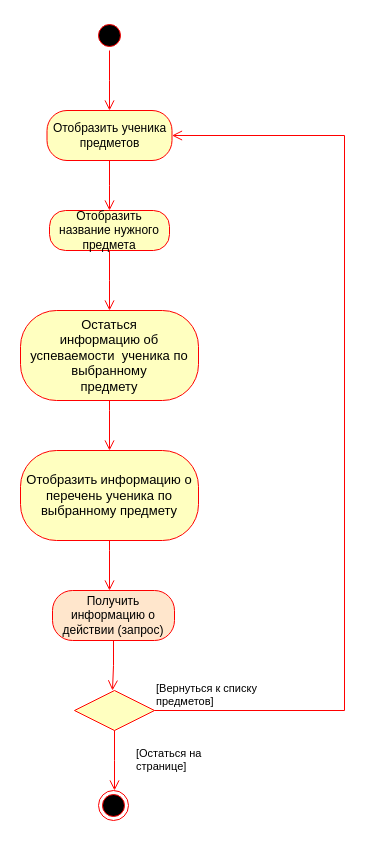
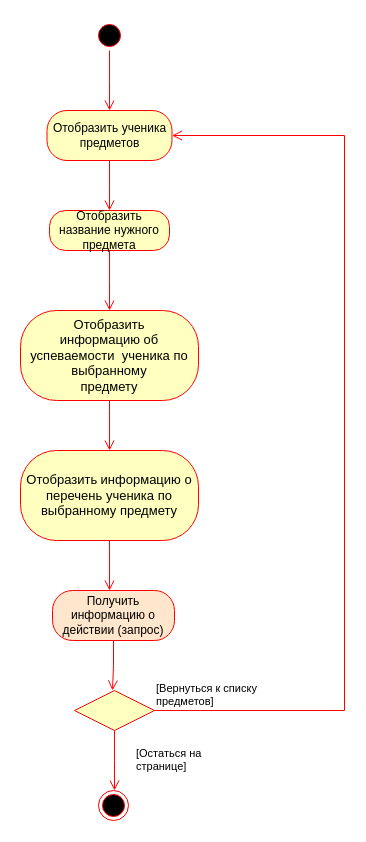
(110, 356) -> (110, 356)
